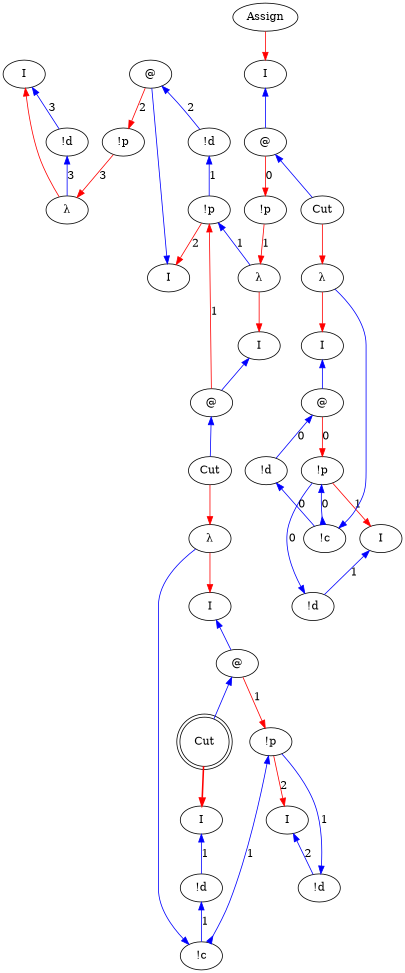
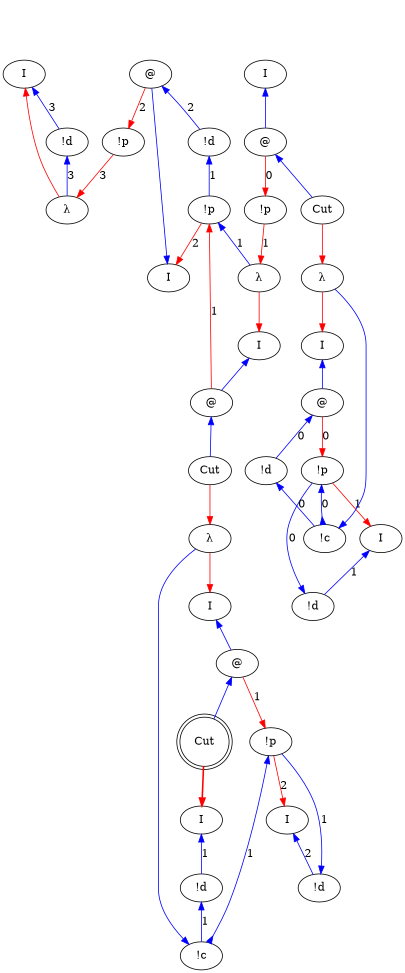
(265, 17) -> none
